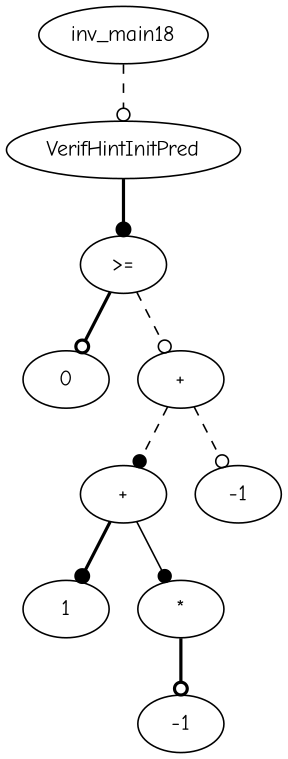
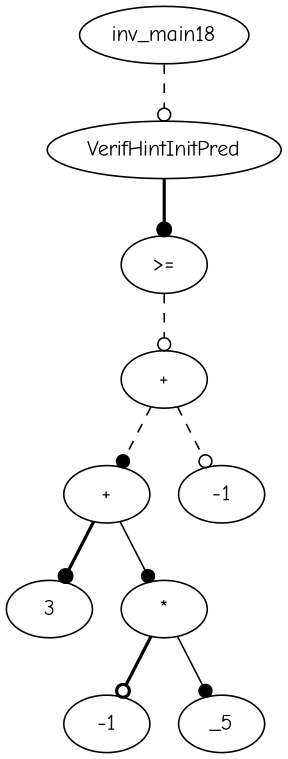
(66, 379) -> none
(66, 609) -> (49, 609)
none -> (222, 724)
